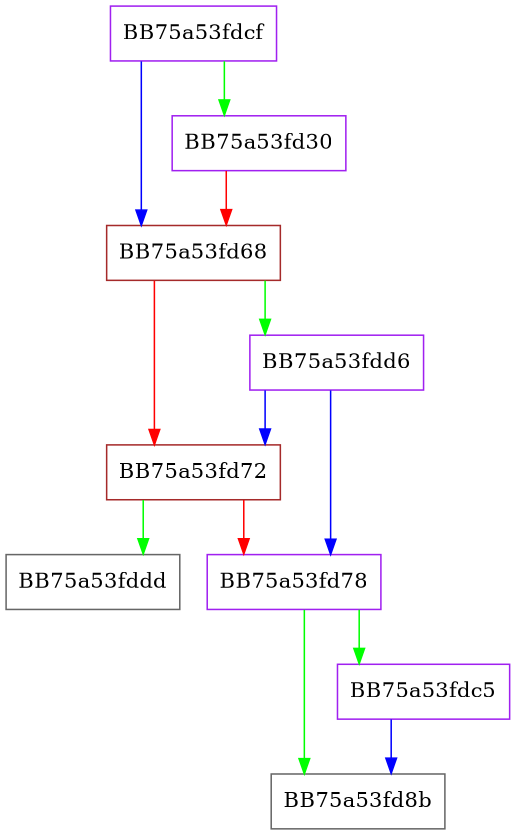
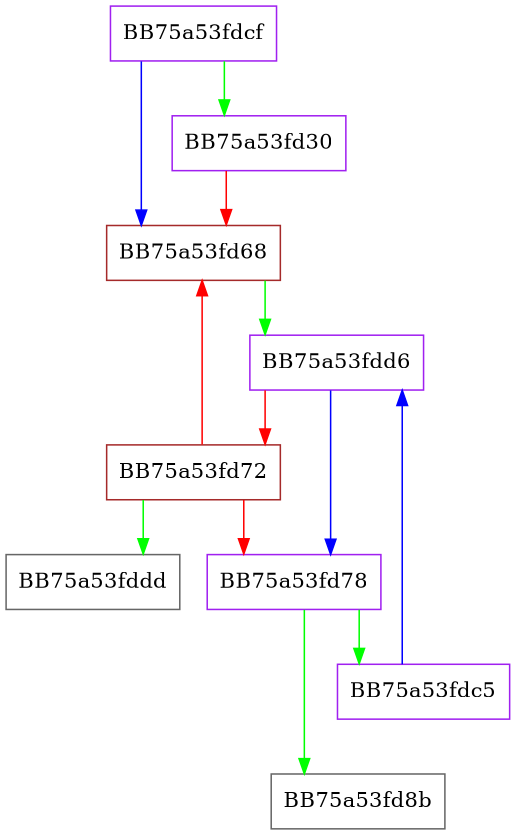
(154, 355) -> (202, 370)
(265, 410) -> (265, 410)
(391, 739) -> (402, 535)
